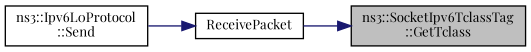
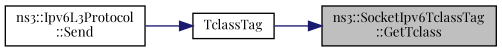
(77, 26) -> (75, 26)
(249, 26) -> (234, 26)
